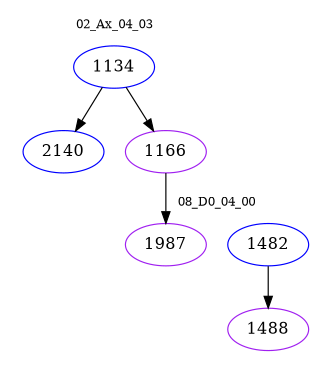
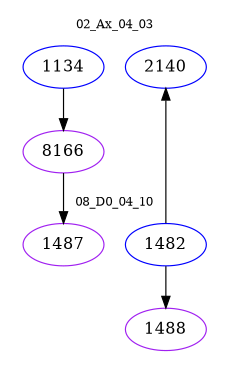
(92, 104) -> (166, 162)
(166, 152) -> (64, 152)
(217, 203) -> (115, 203)
(166, 245) -> (64, 245)
